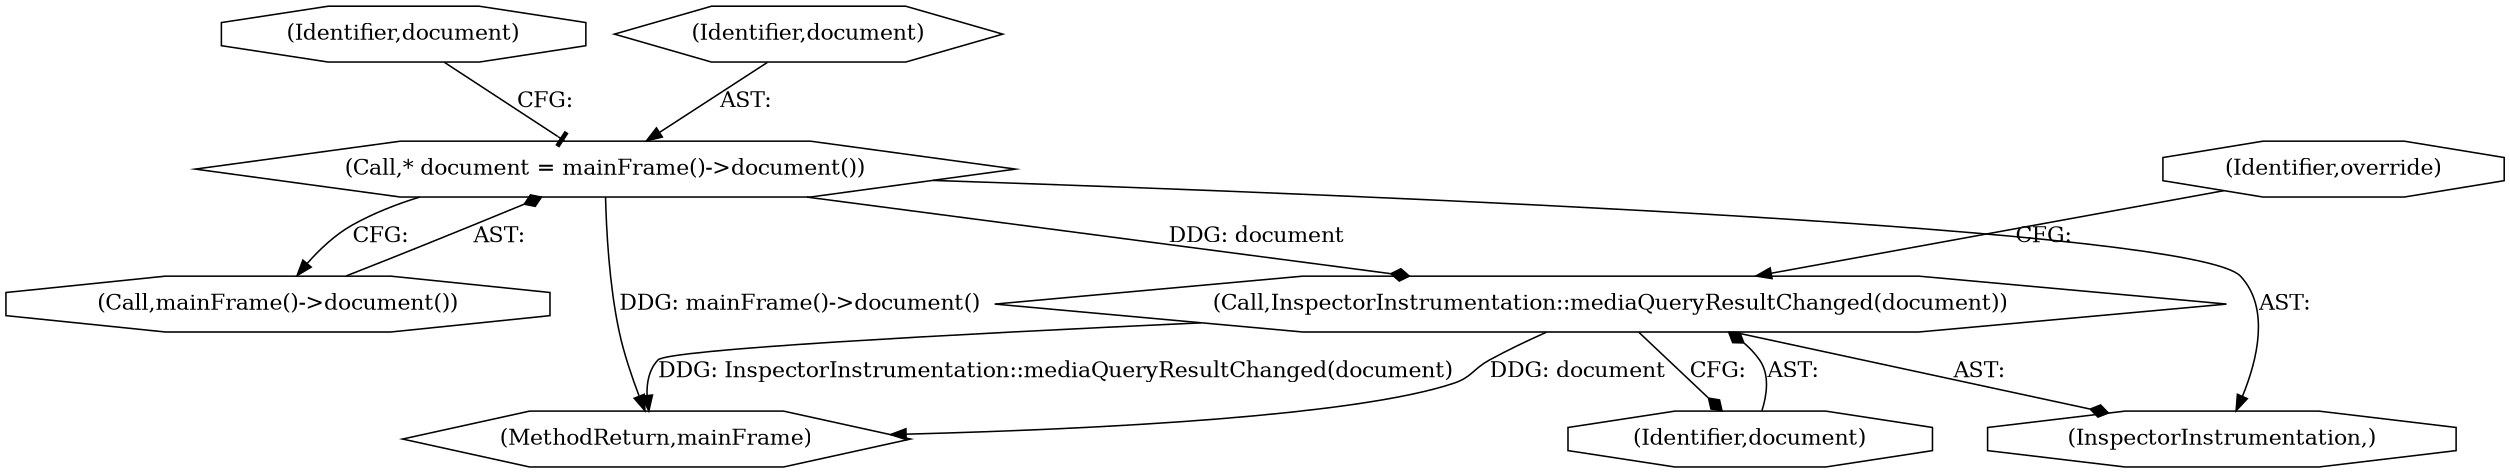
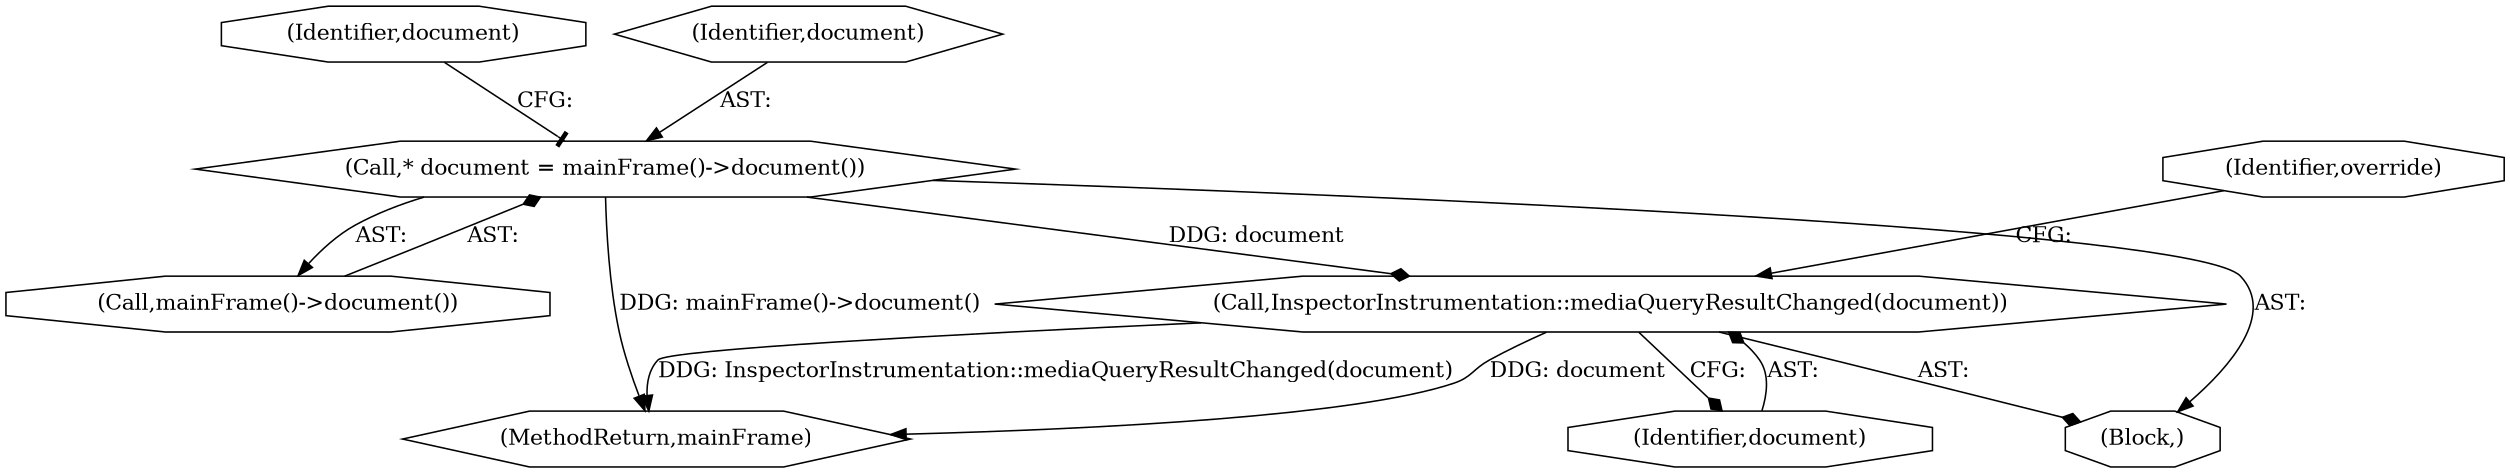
(384, 237) -> (385, 237)
(2222, 439) -> (2143, 439)
